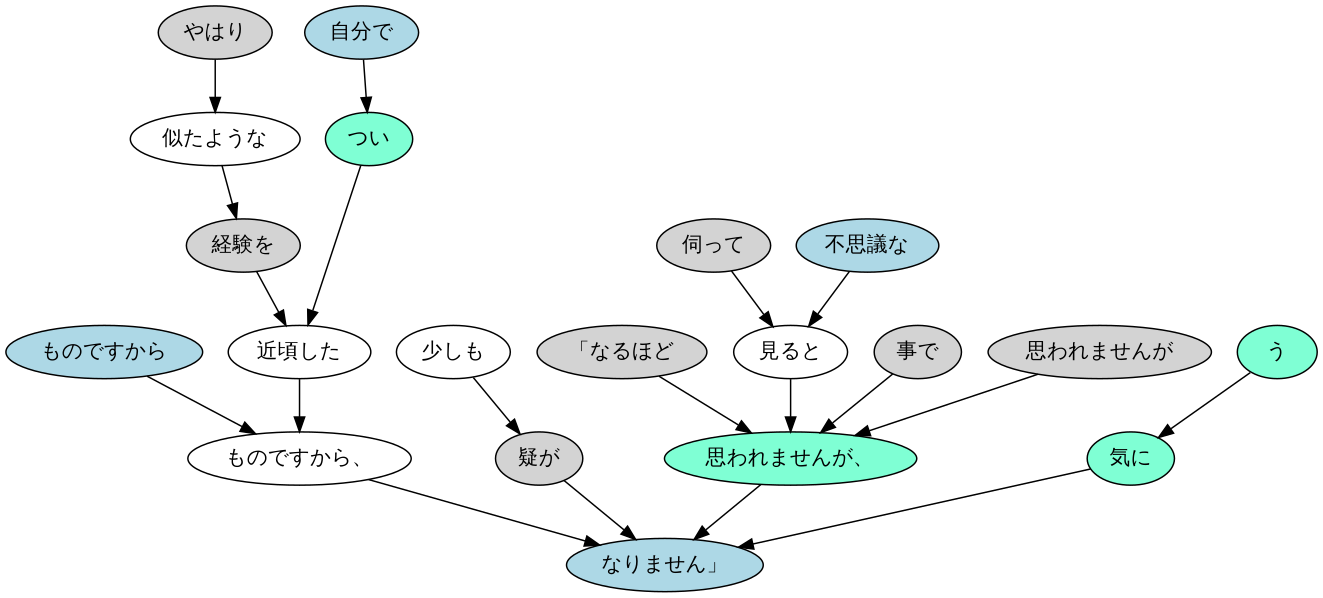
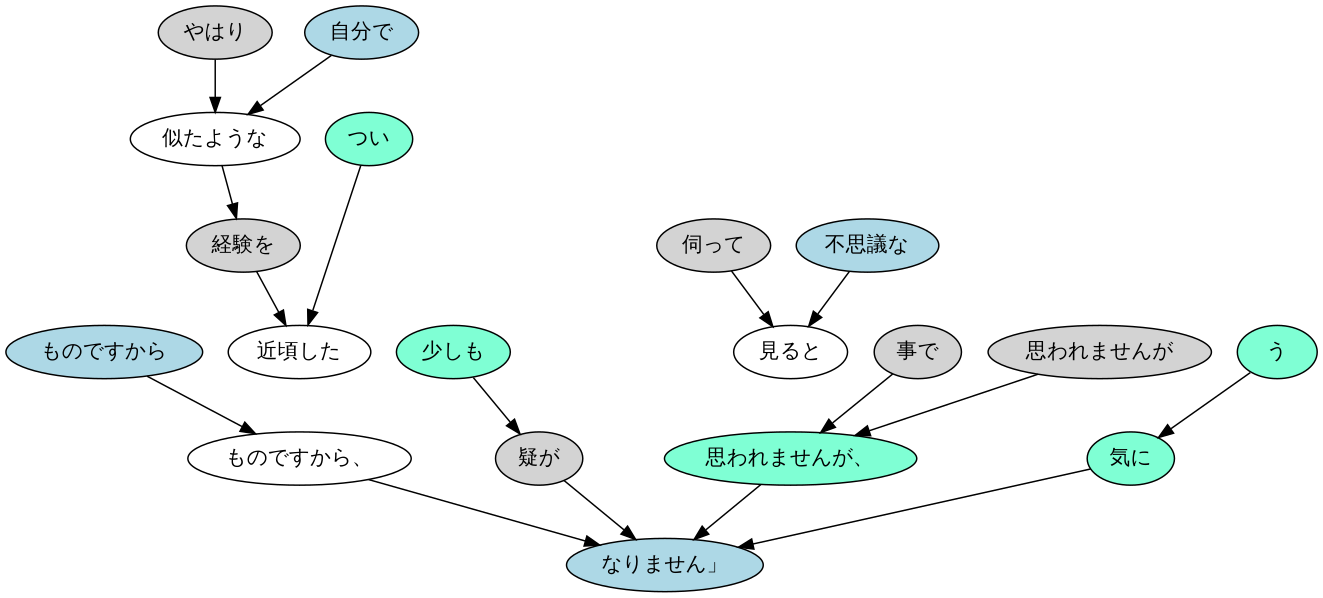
(365, 79) -> (296, 81)
(453, 352) -> (453, 352)
(622, 352) -> none
(300, 398) -> none
(791, 398) -> none
